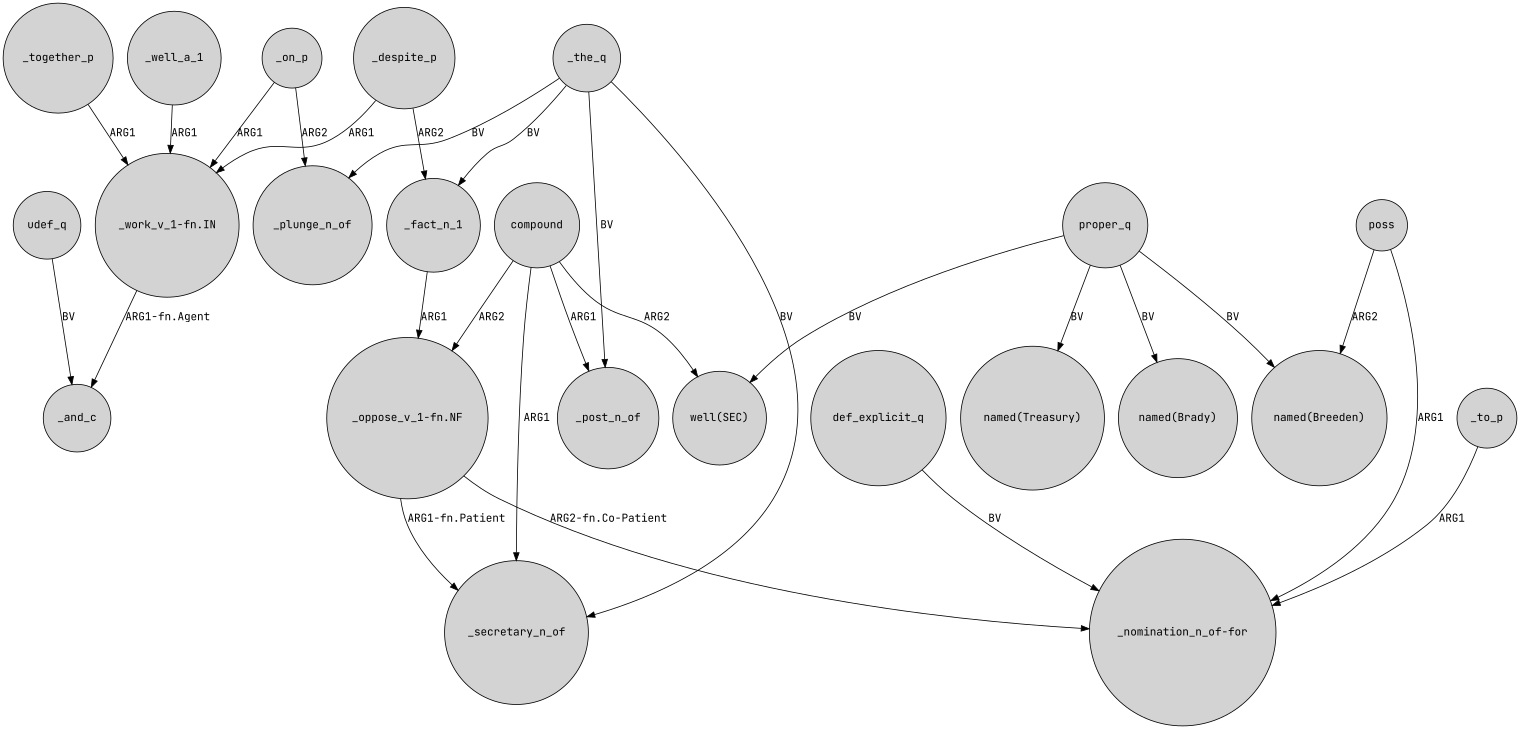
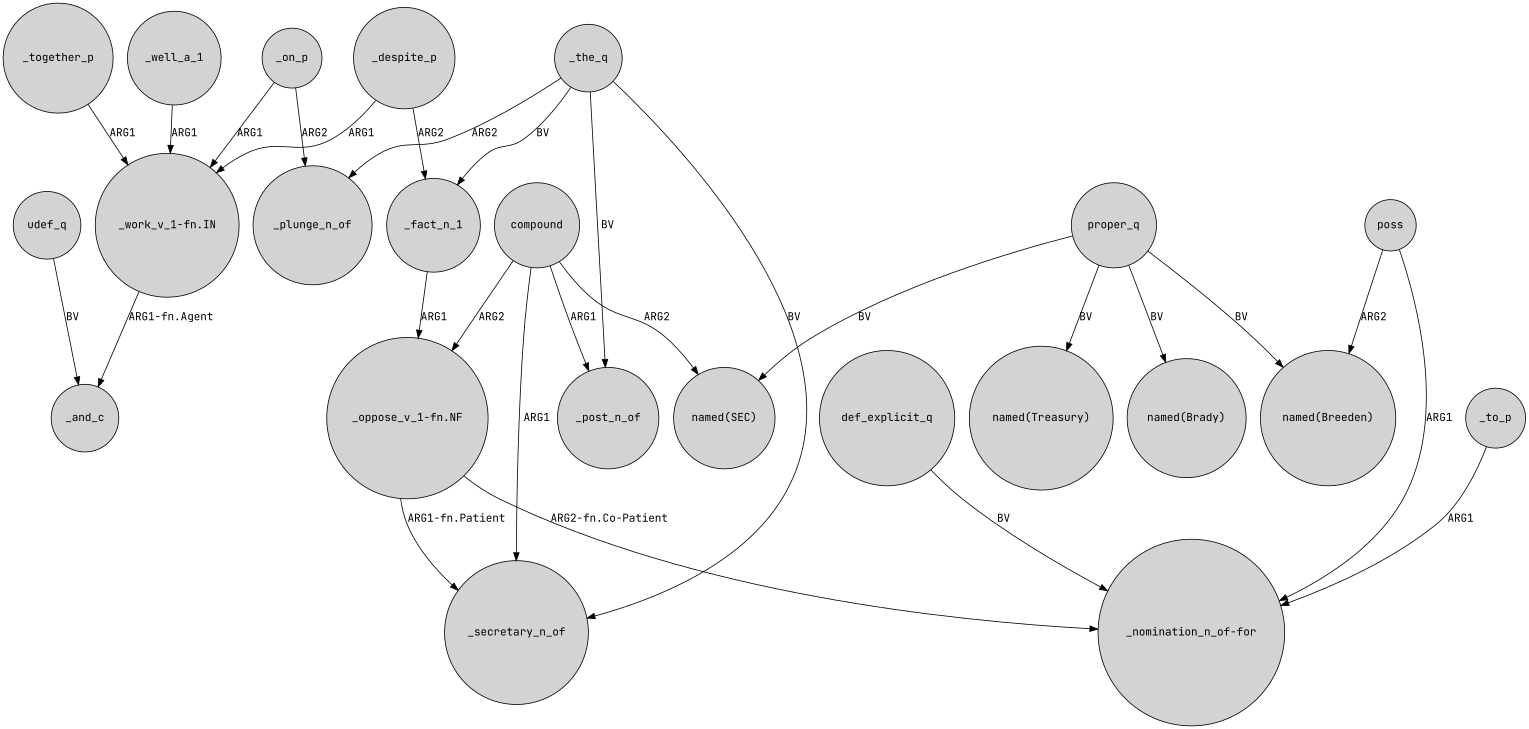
(478, 133) -> (485, 133)
(720, 418) -> (724, 418)
